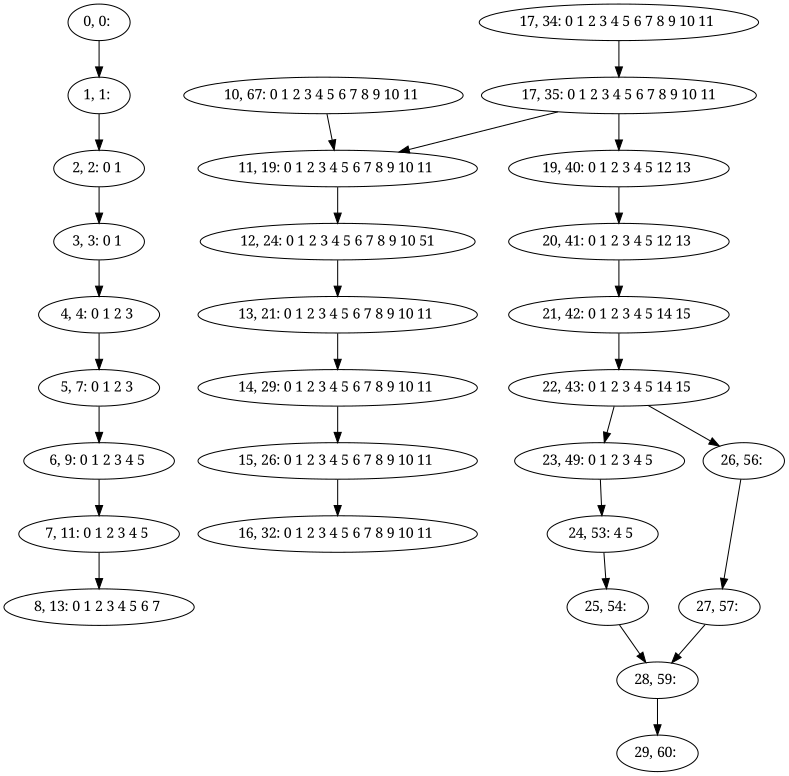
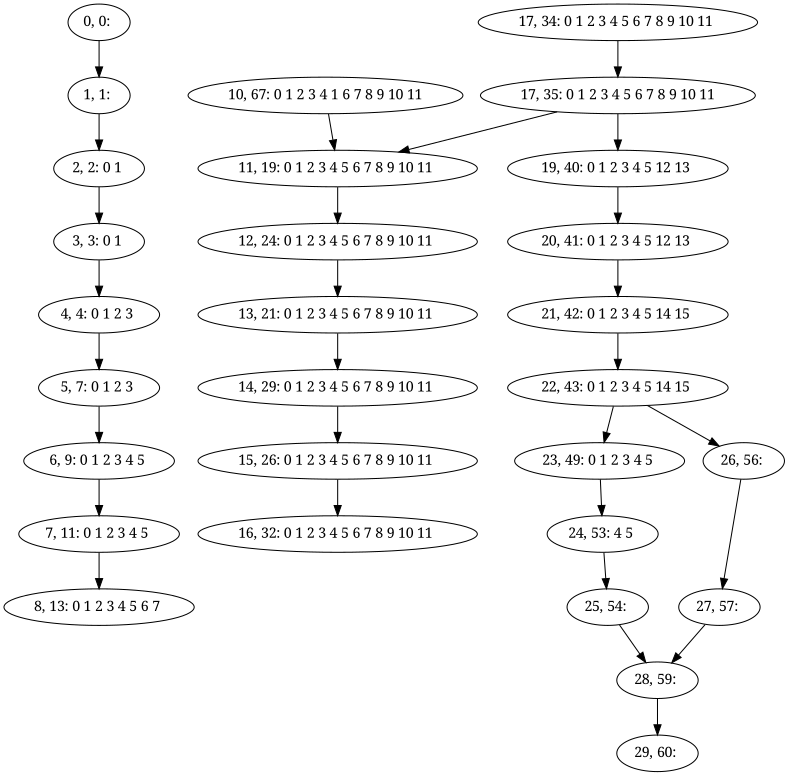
(323, 95) -> (325, 95)
(338, 242) -> (338, 242)
